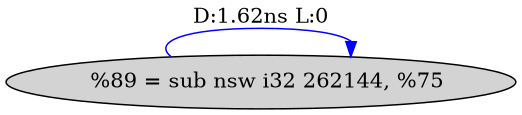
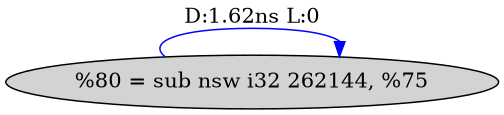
(261, 82) -> (252, 82)
